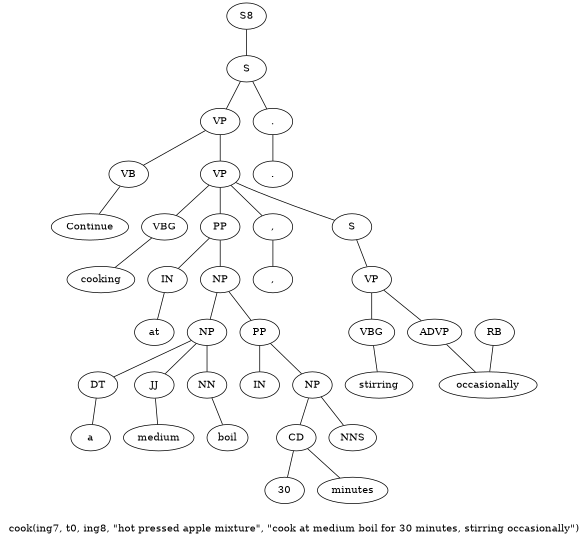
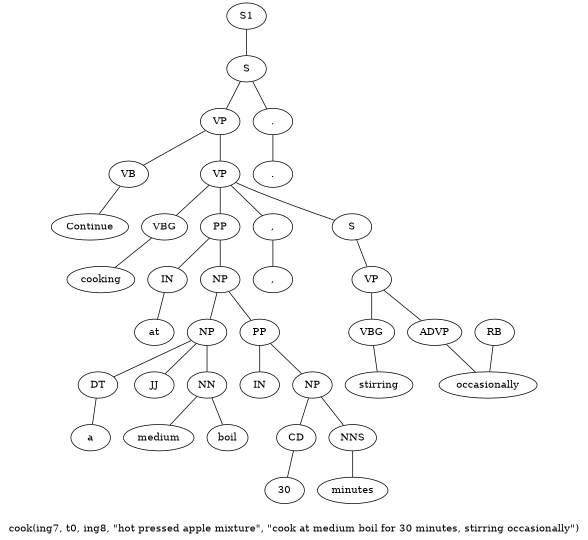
(247, 16) -> (247, 16)
(157, 411) -> (183, 411)
(324, 463) -> (353, 464)
